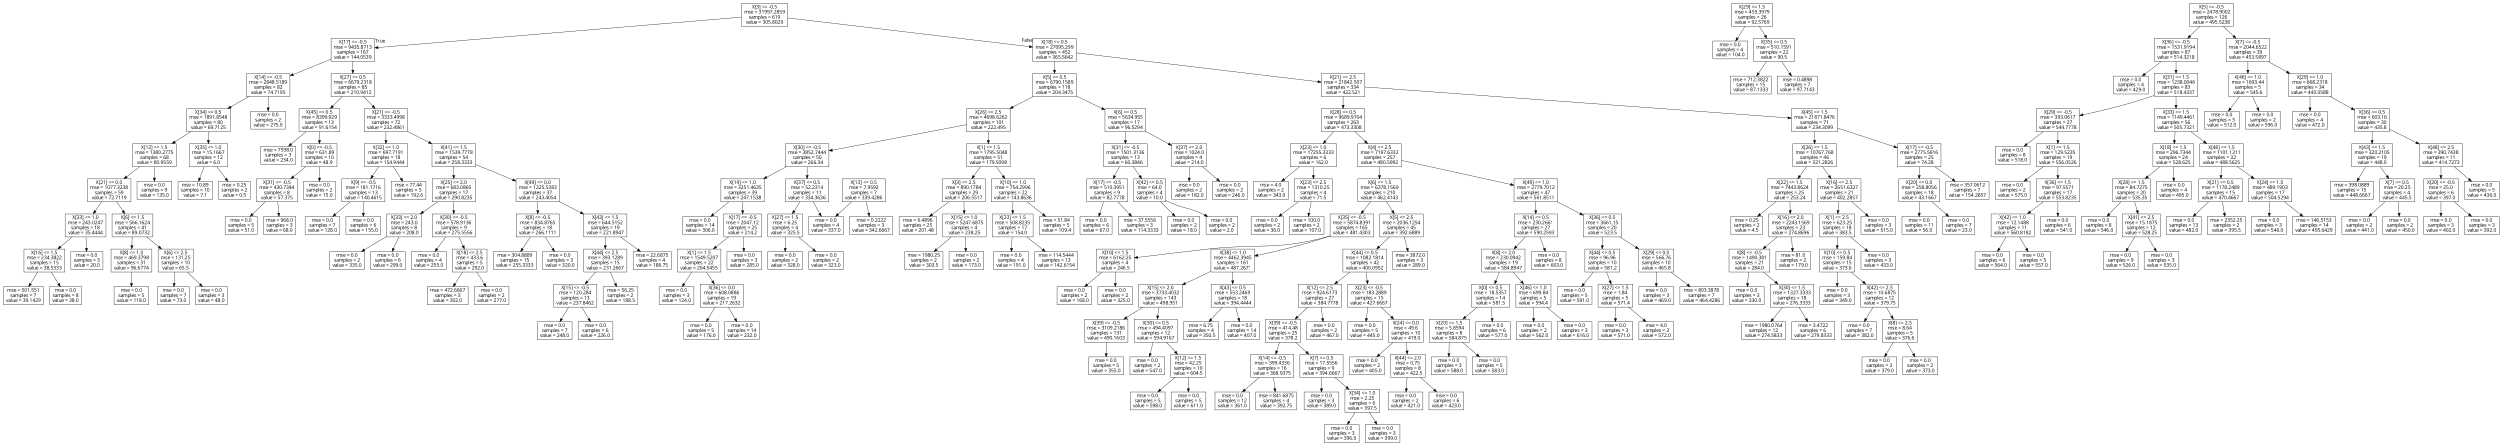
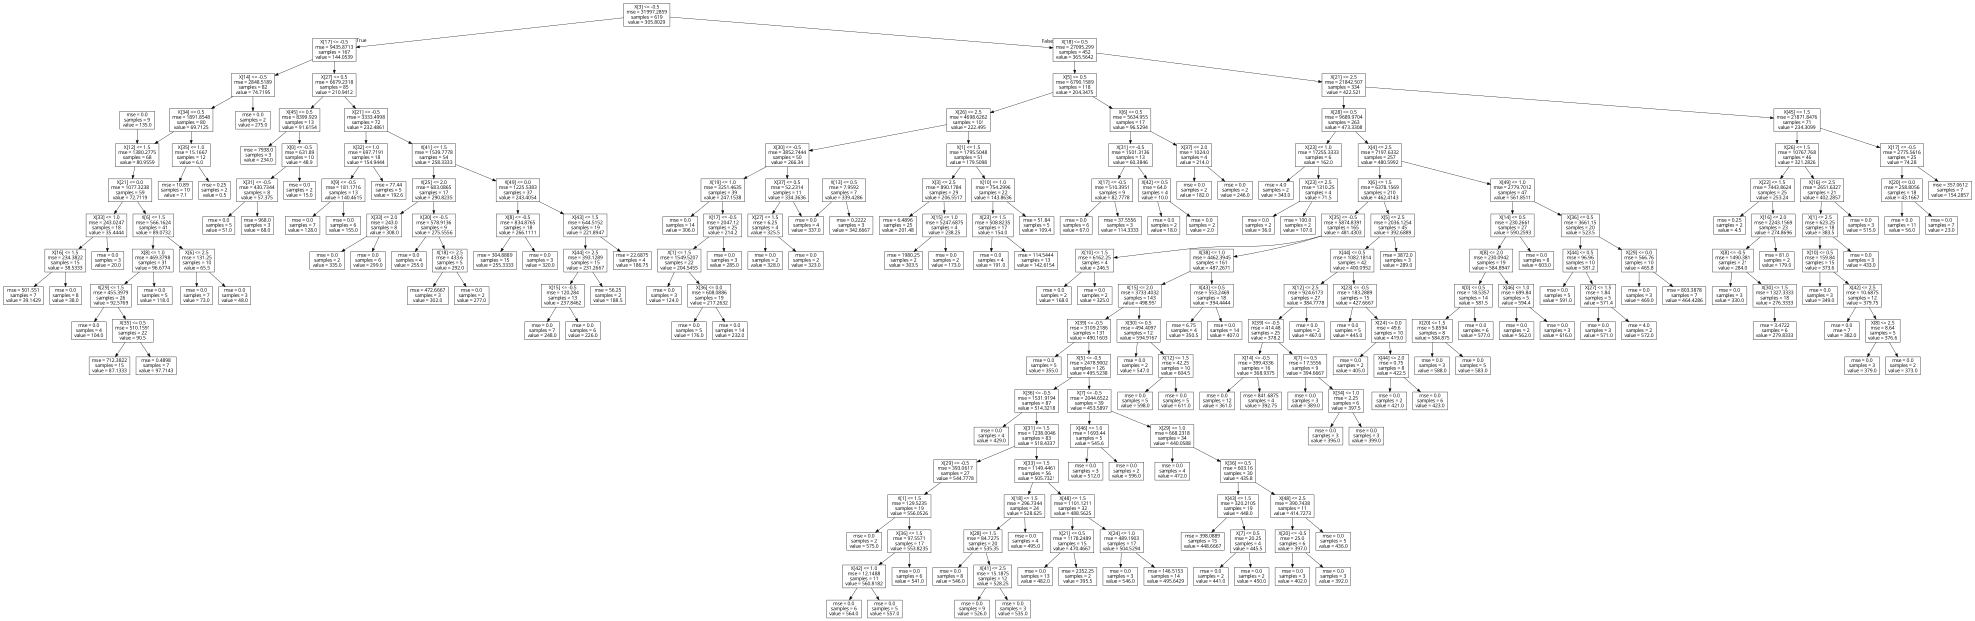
(2013, 155) -> none
(154, 172) -> (137, 135)
(404, 225) -> (384, 225)
none -> (133, 277)
(1764, 331) -> none
(1859, 331) -> (1842, 331)
none -> (1089, 347)
